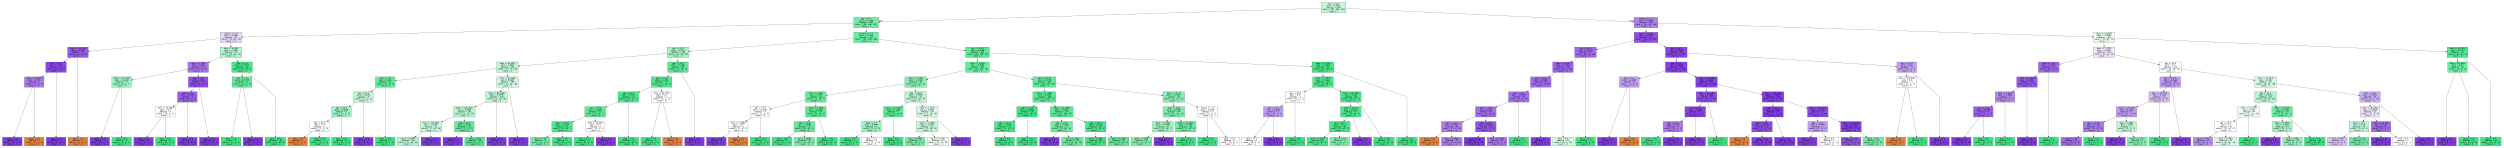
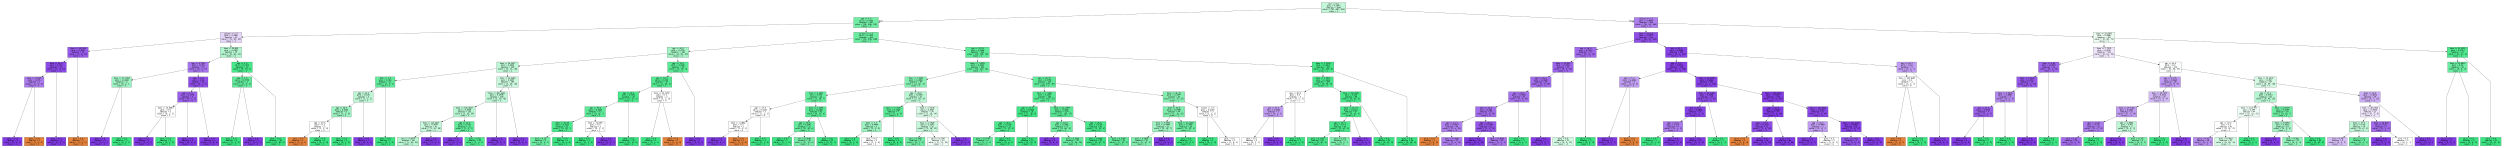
(231, 142) -> (231, 142)
none -> (983, 142)
(1873, 142) -> (1873, 142)
